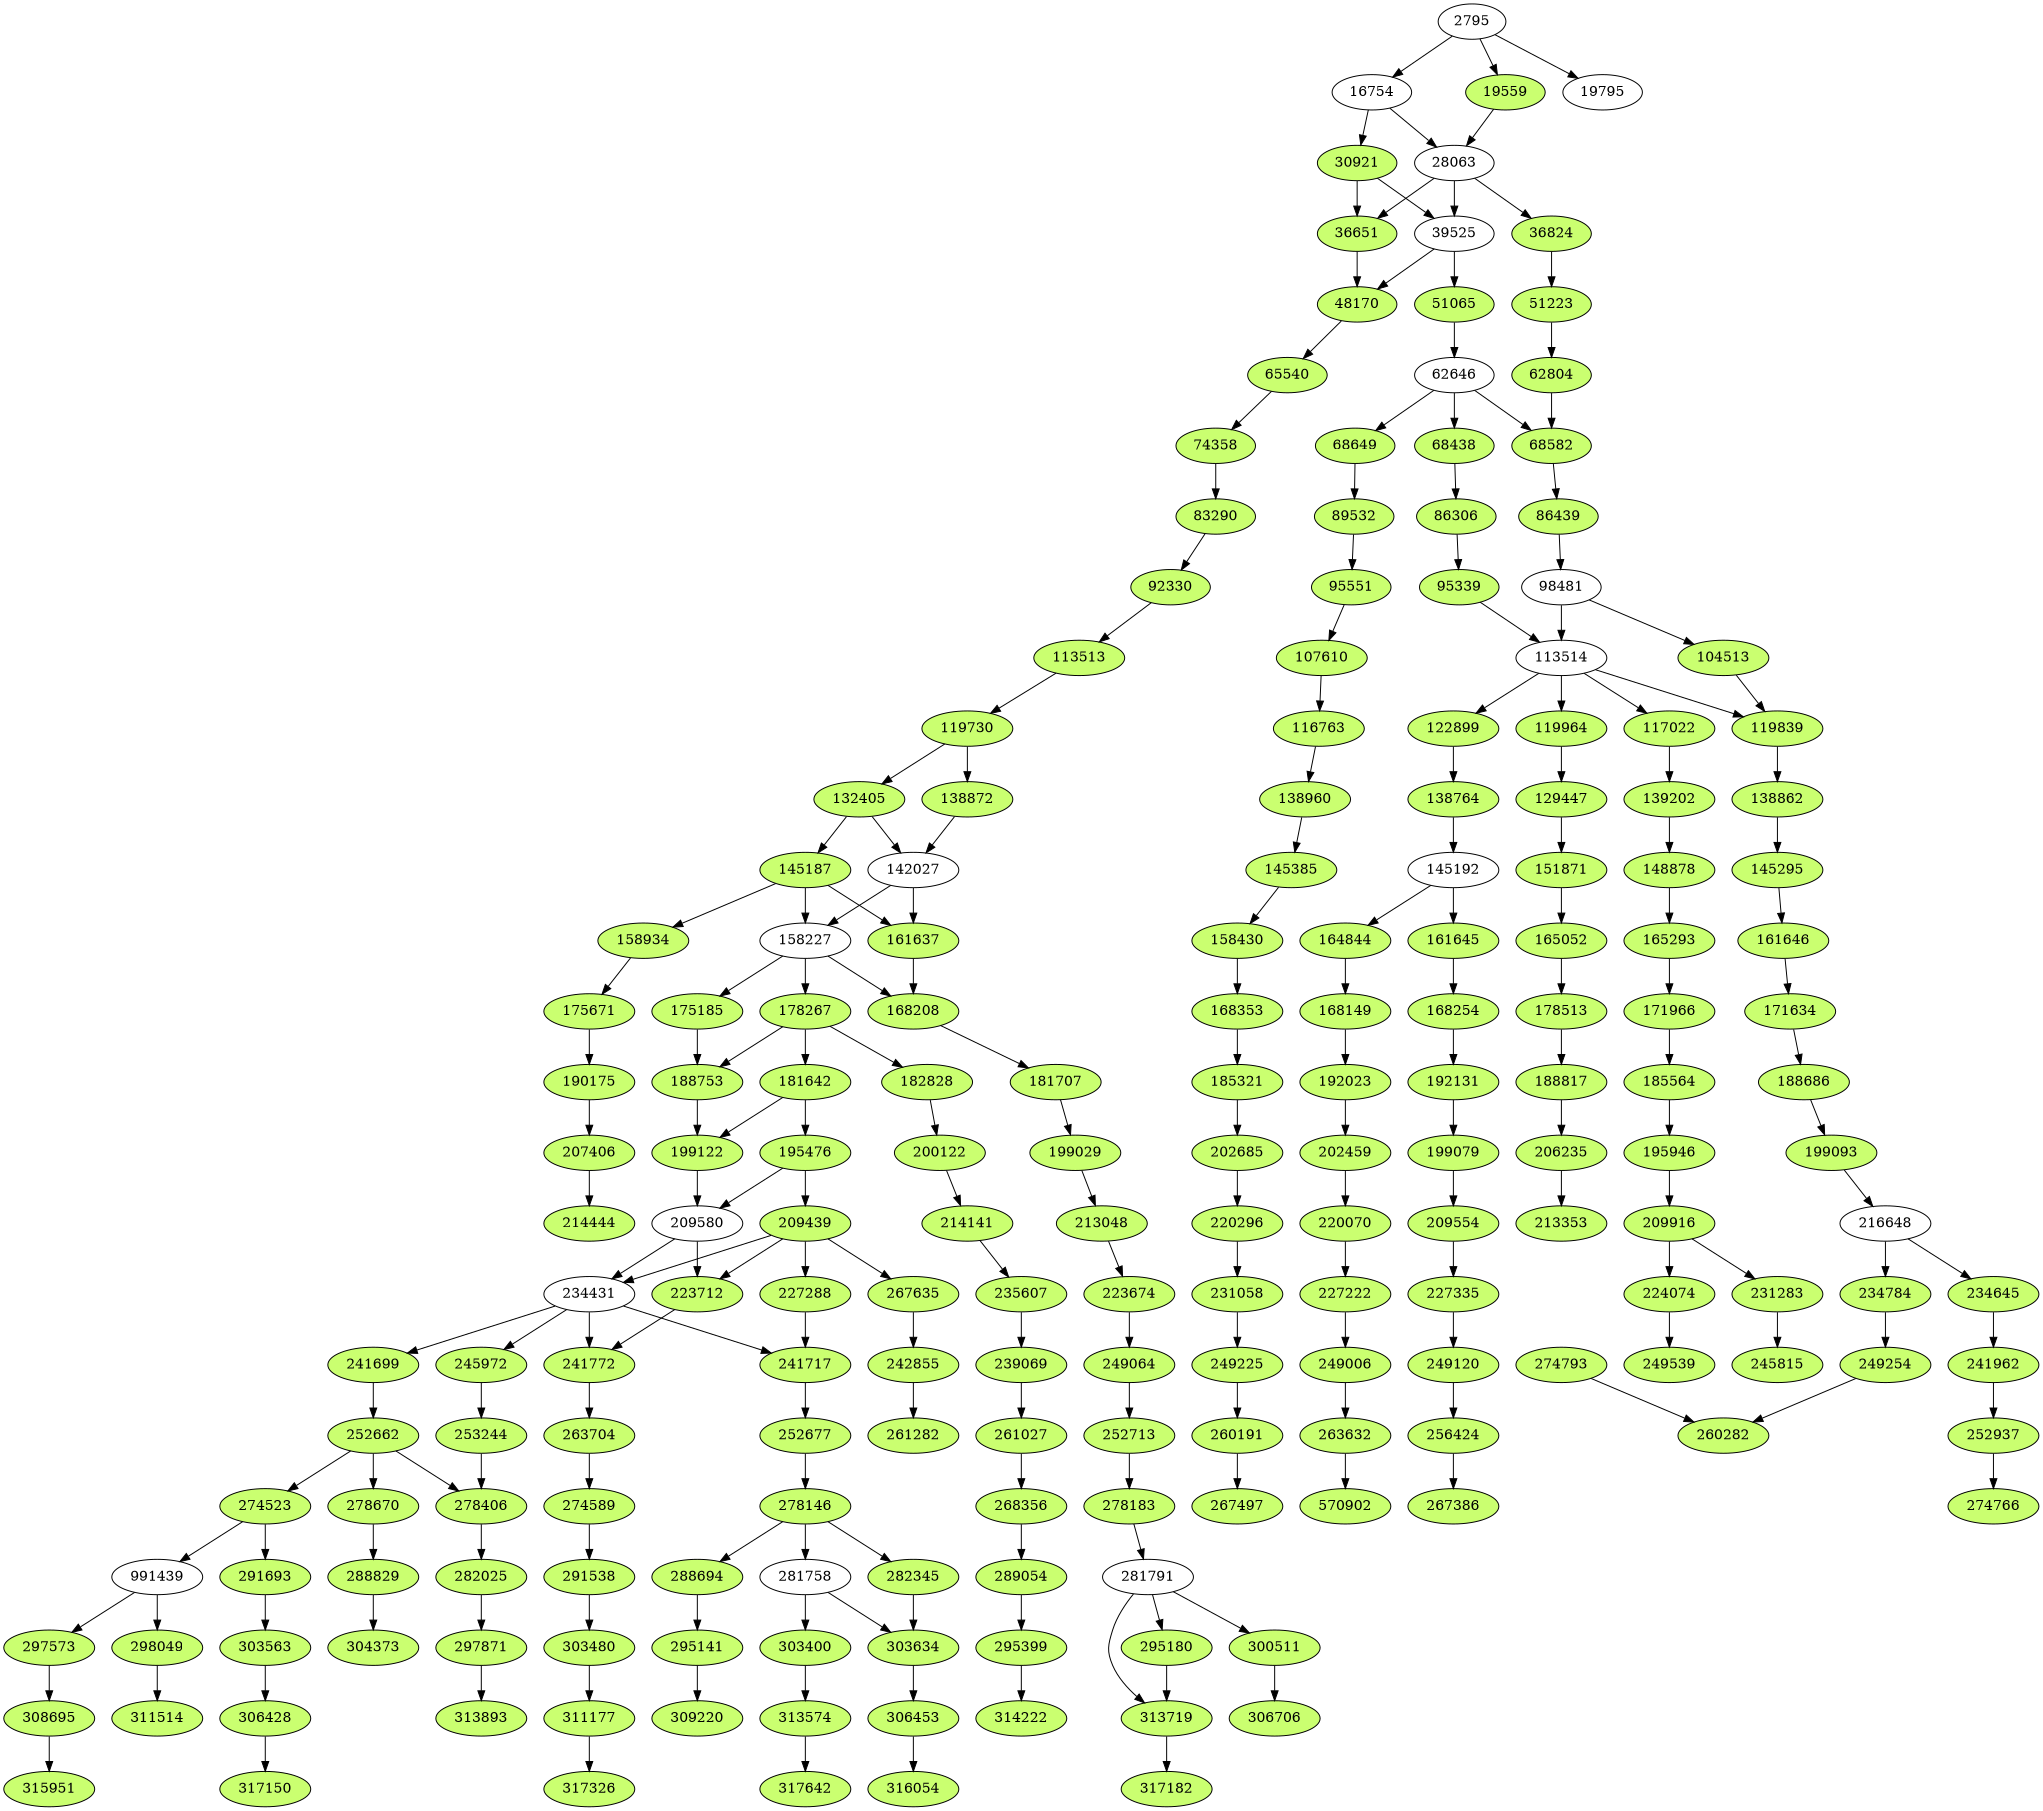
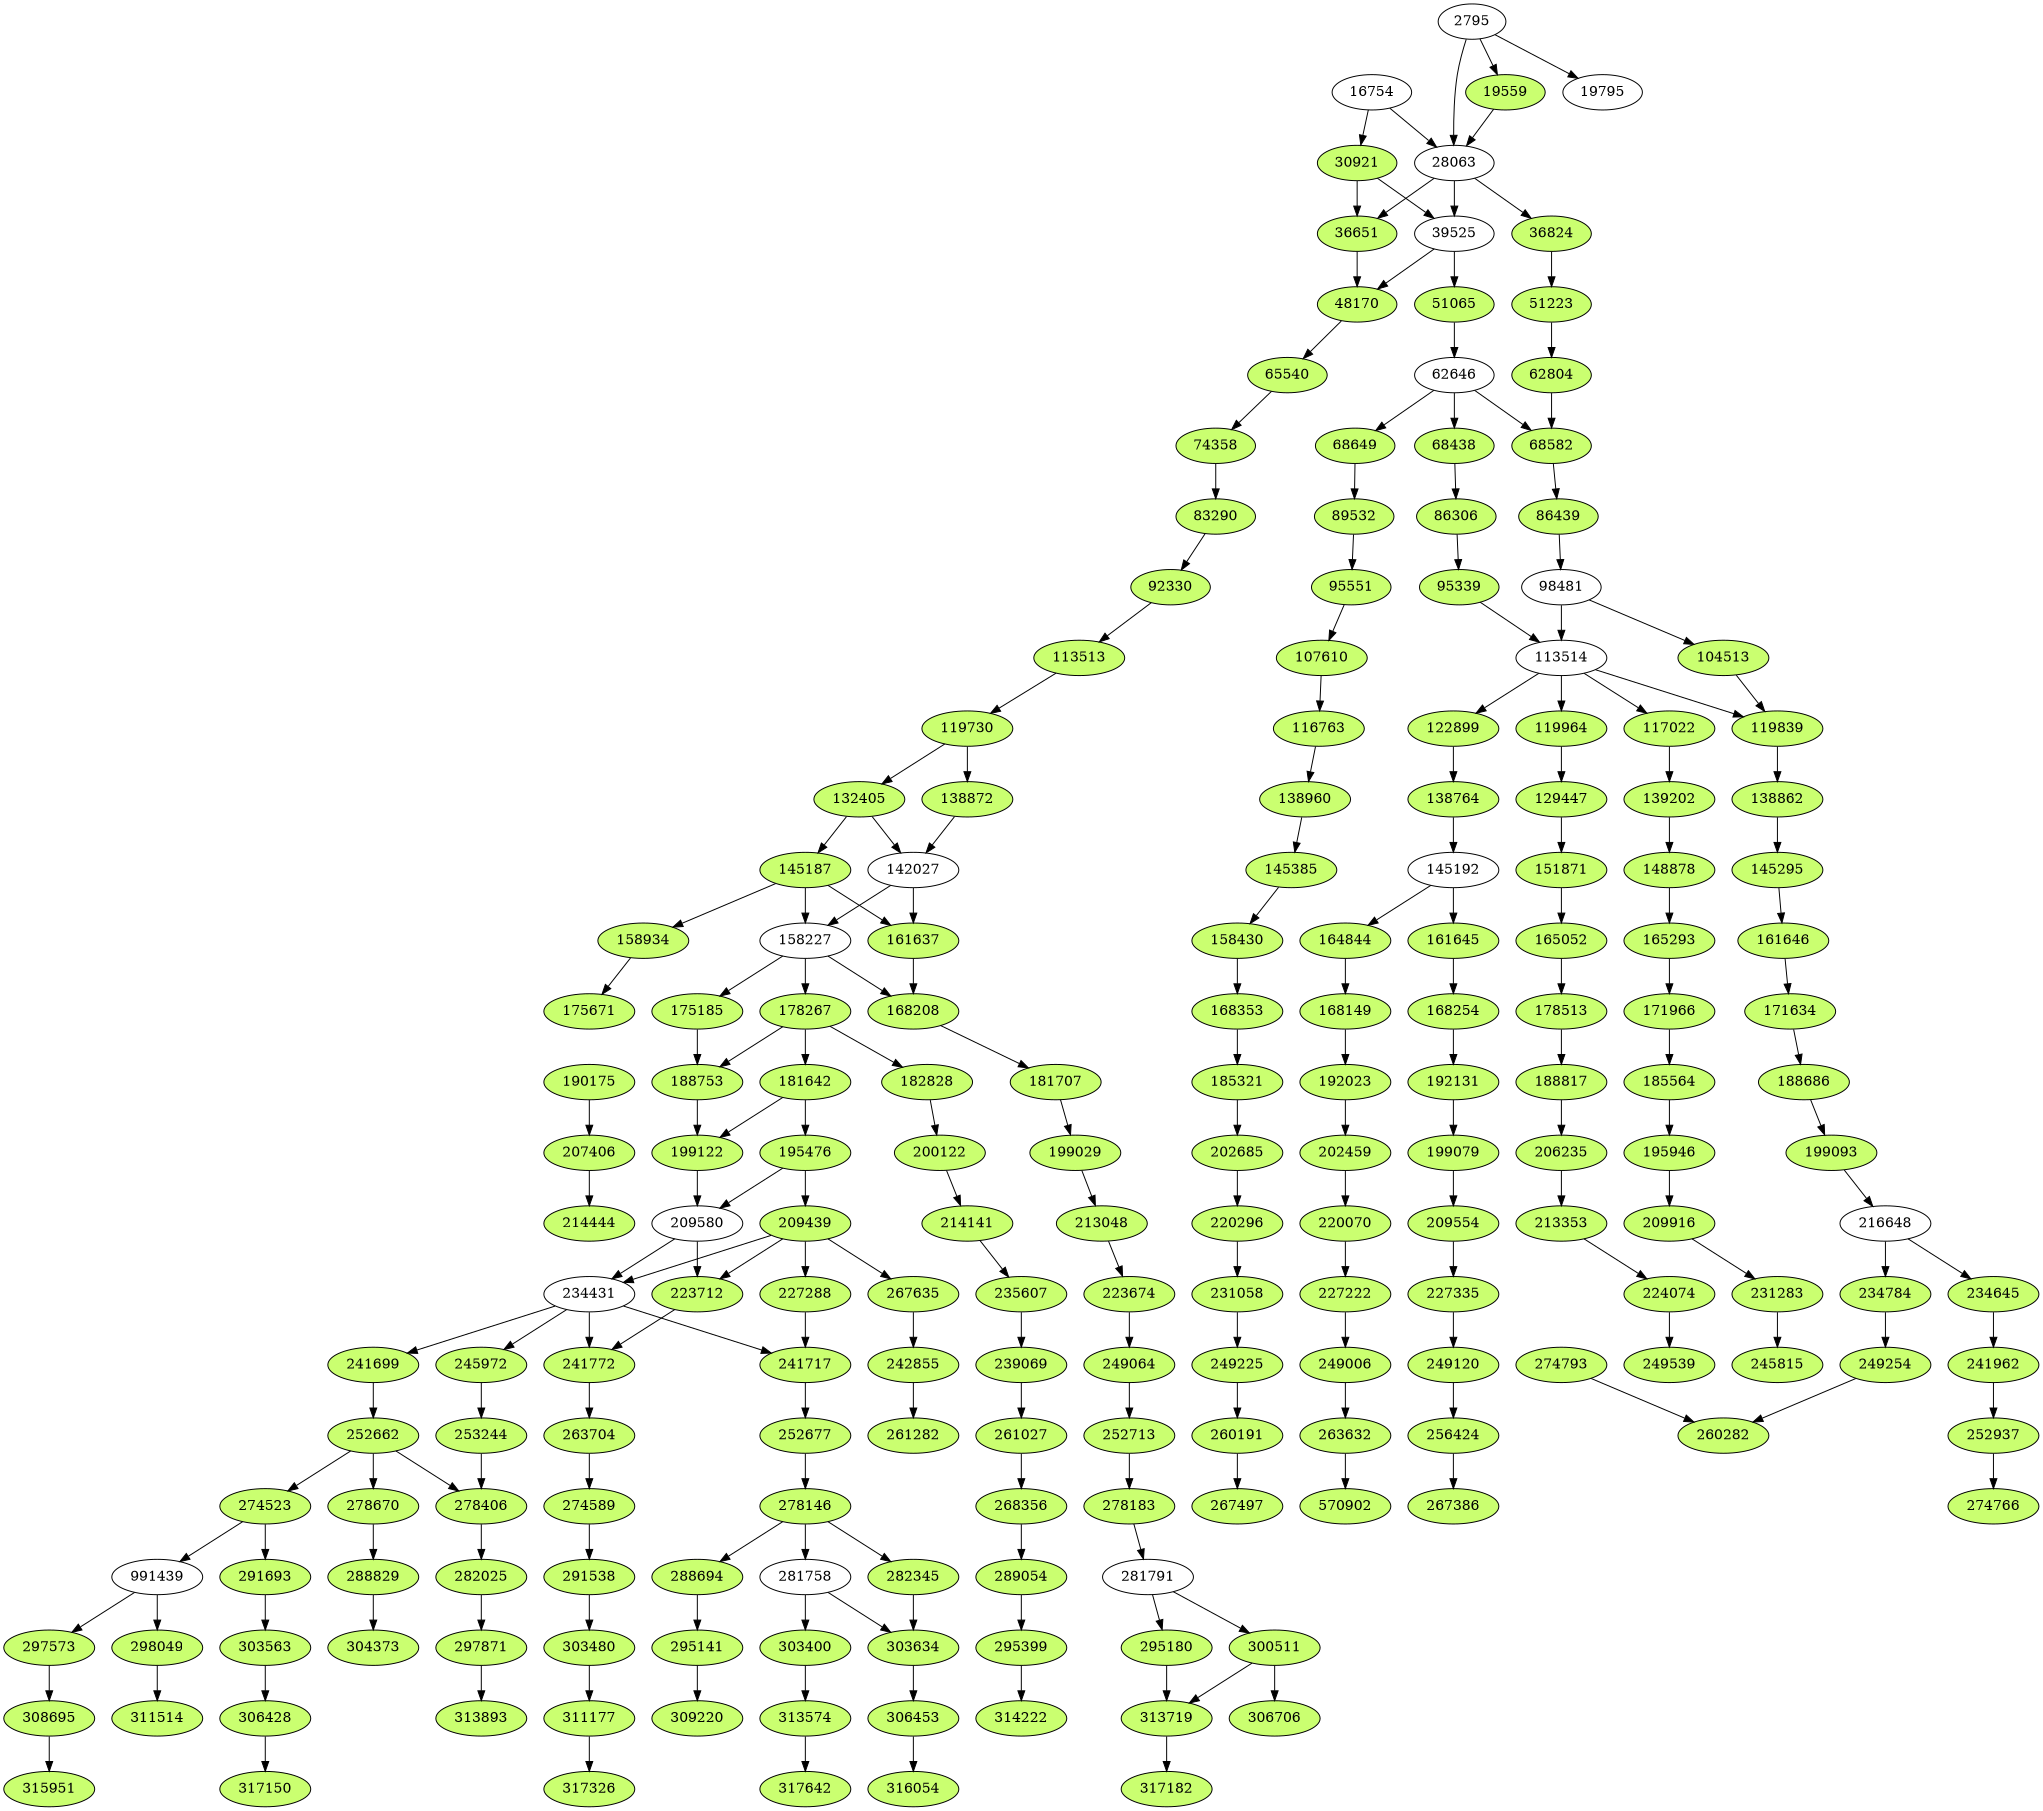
(1427, 54) -> (1456, 87)
(589, 1042) -> none
(1669, 1254) -> (1611, 1256)
(1109, 1647) -> (1225, 1680)
